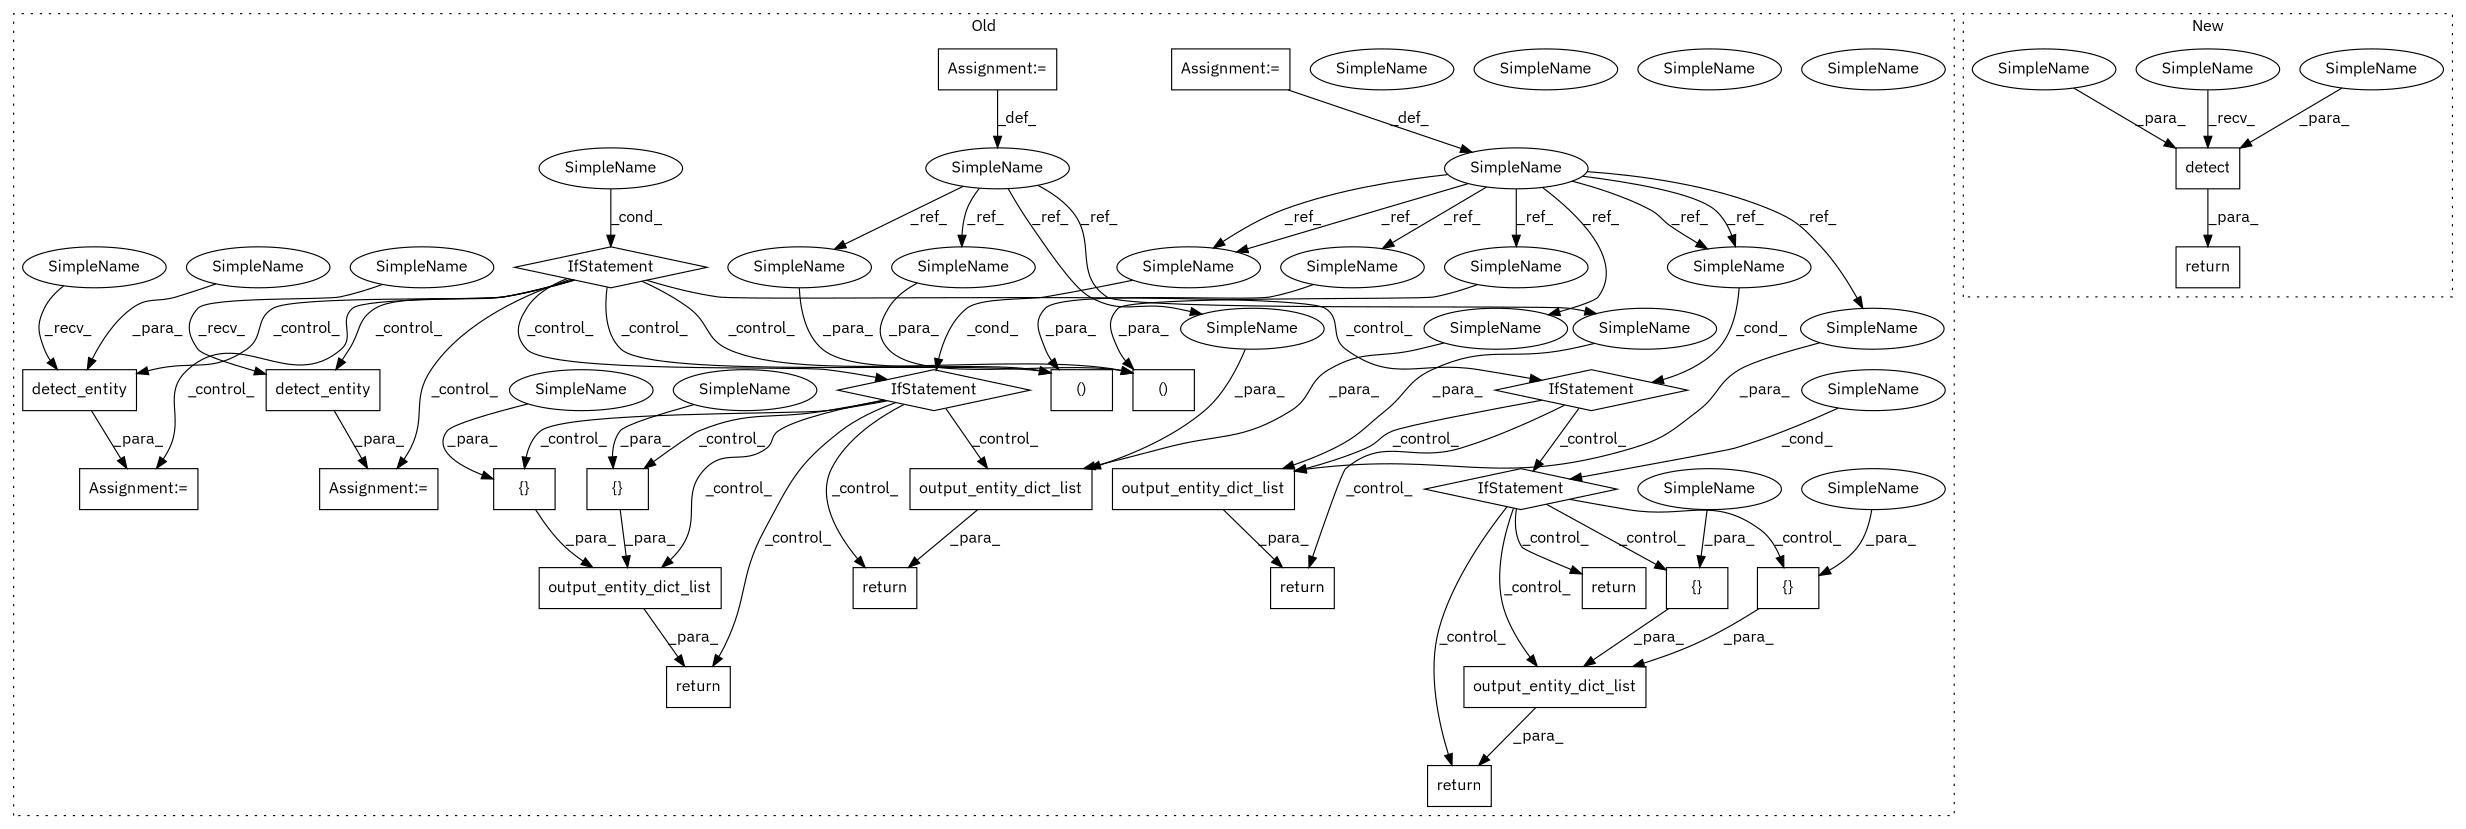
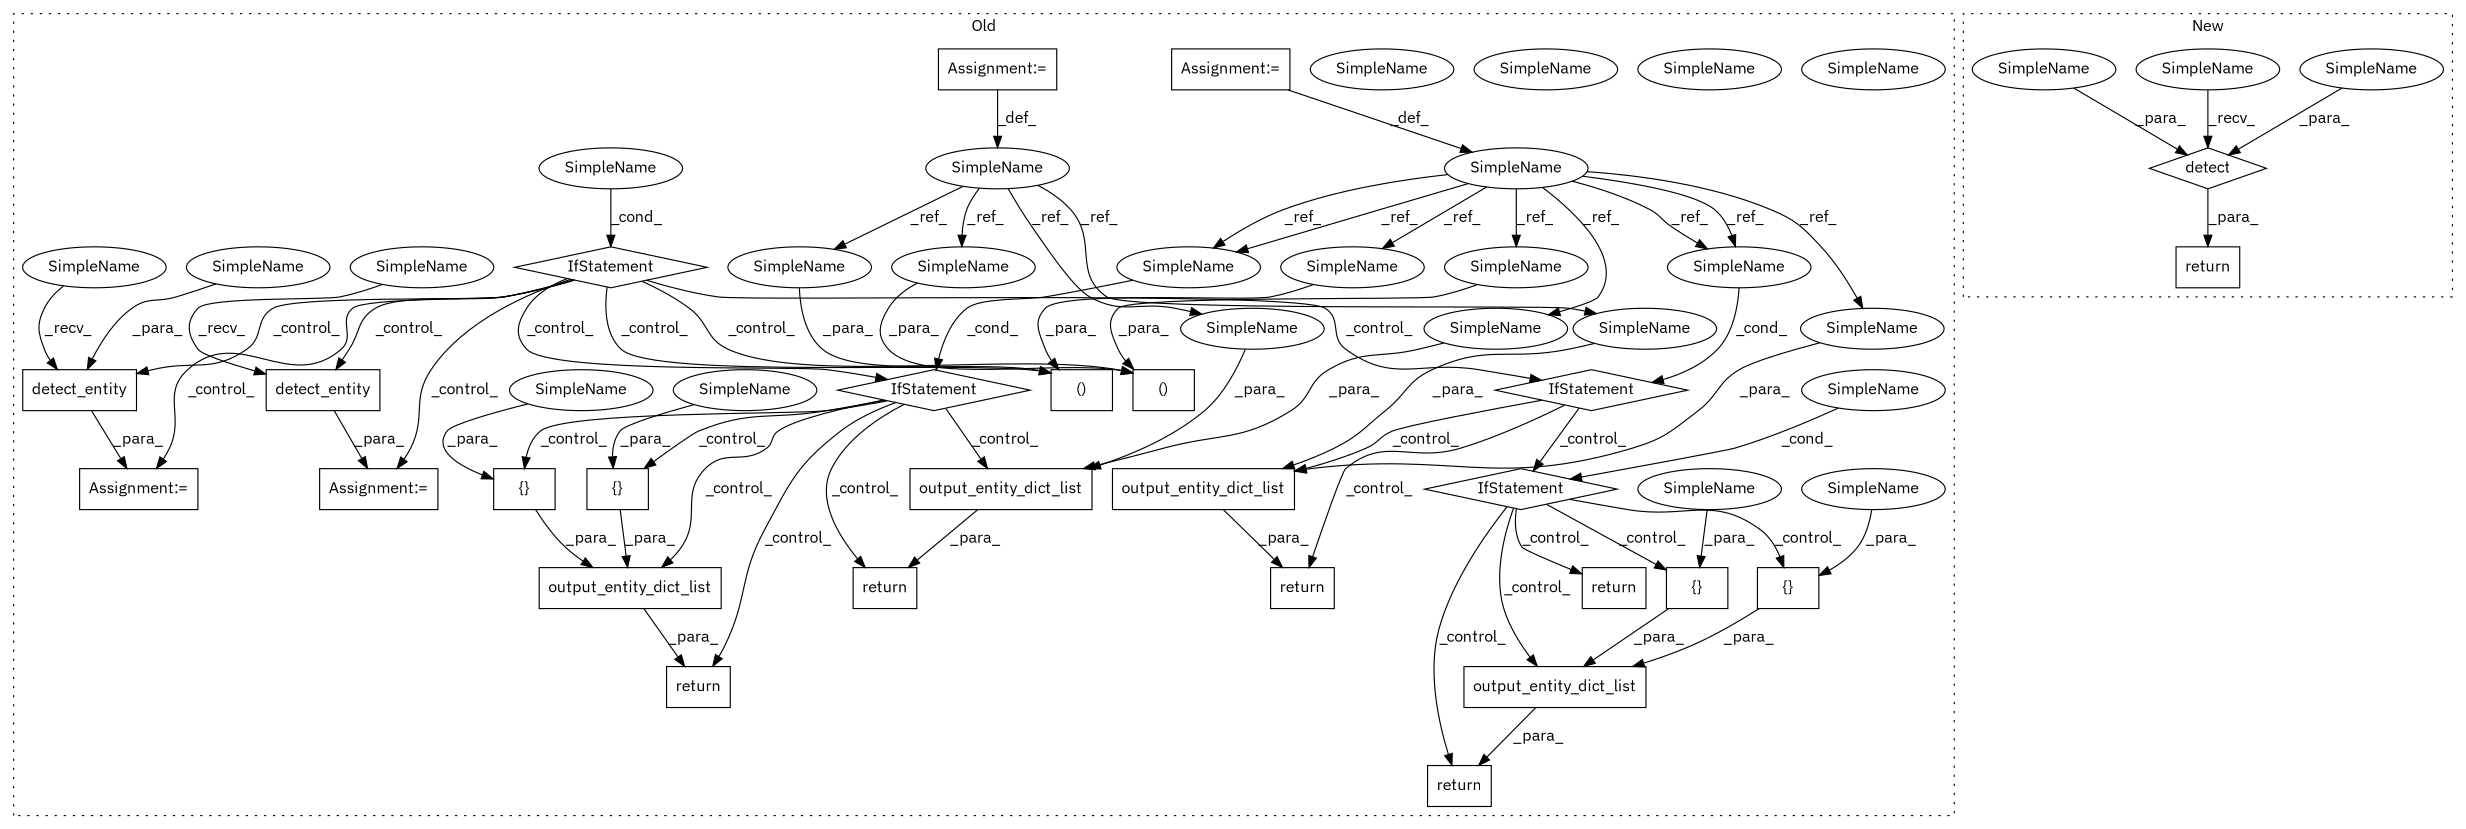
(2208, 168) -> (2208, 168)
